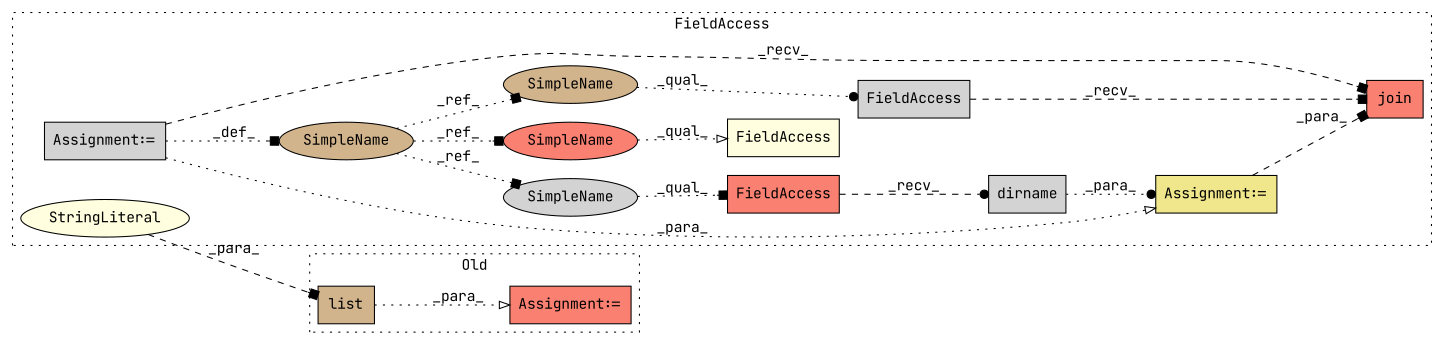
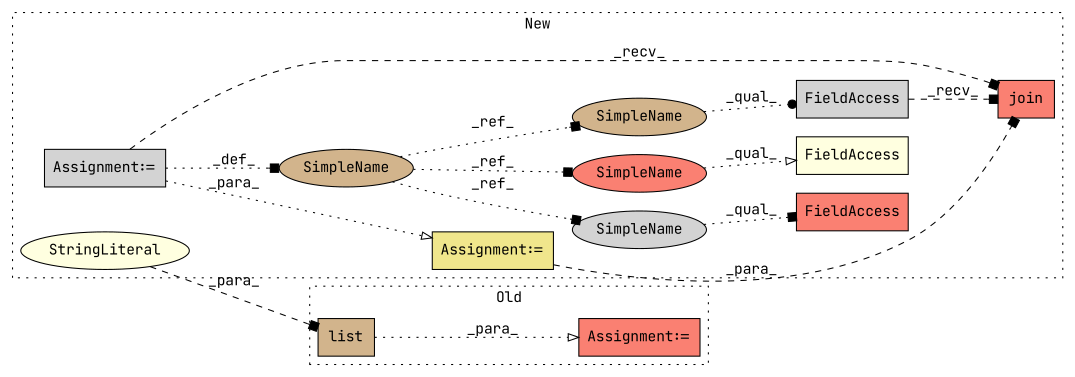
(722, 25) -> (538, 25)
(1027, 194) -> none
